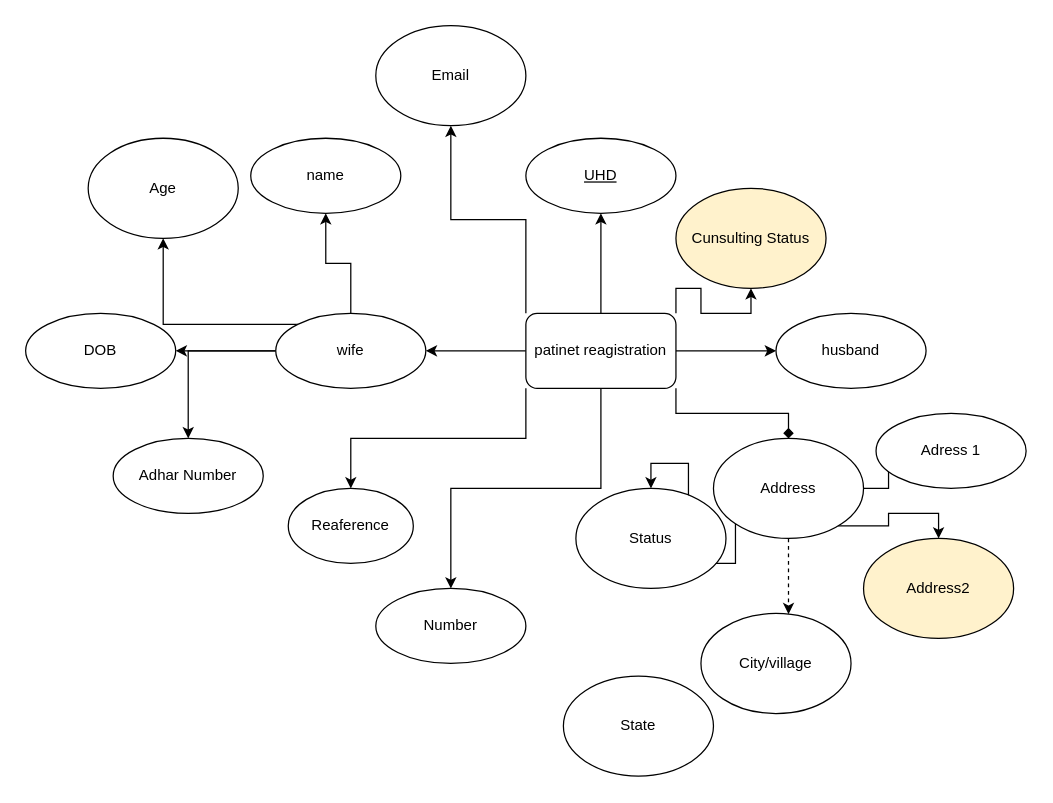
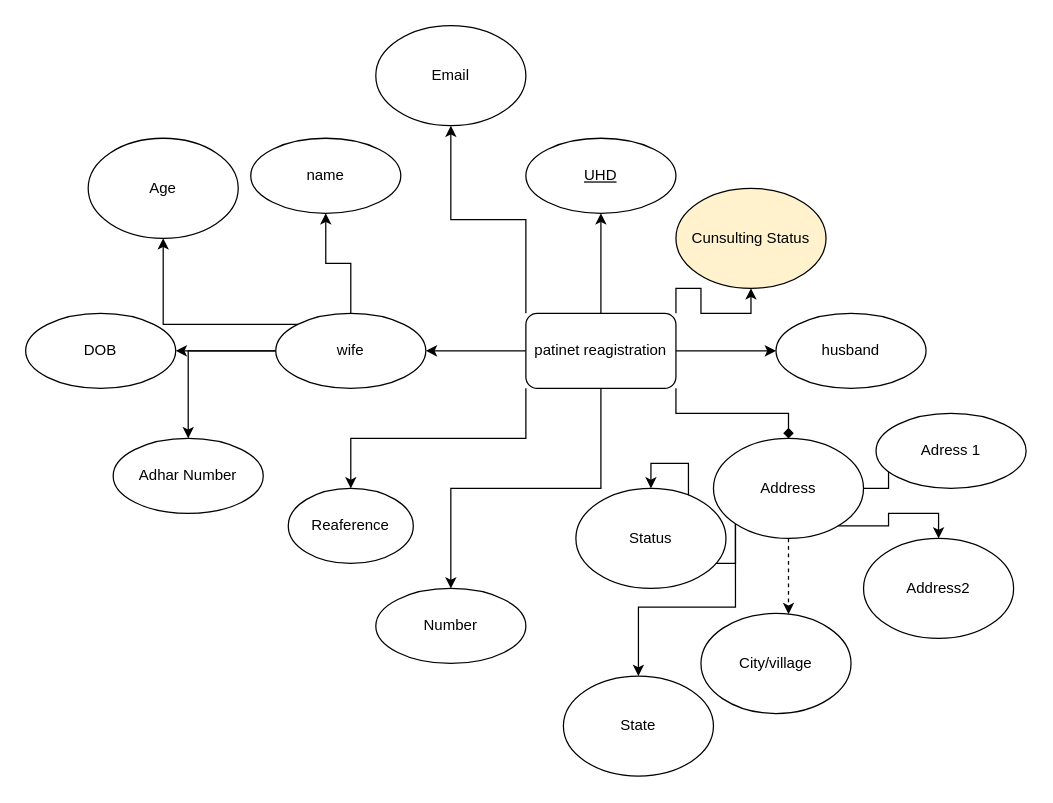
(938, 588) -> (938, 588)
none -> (678, 607)
